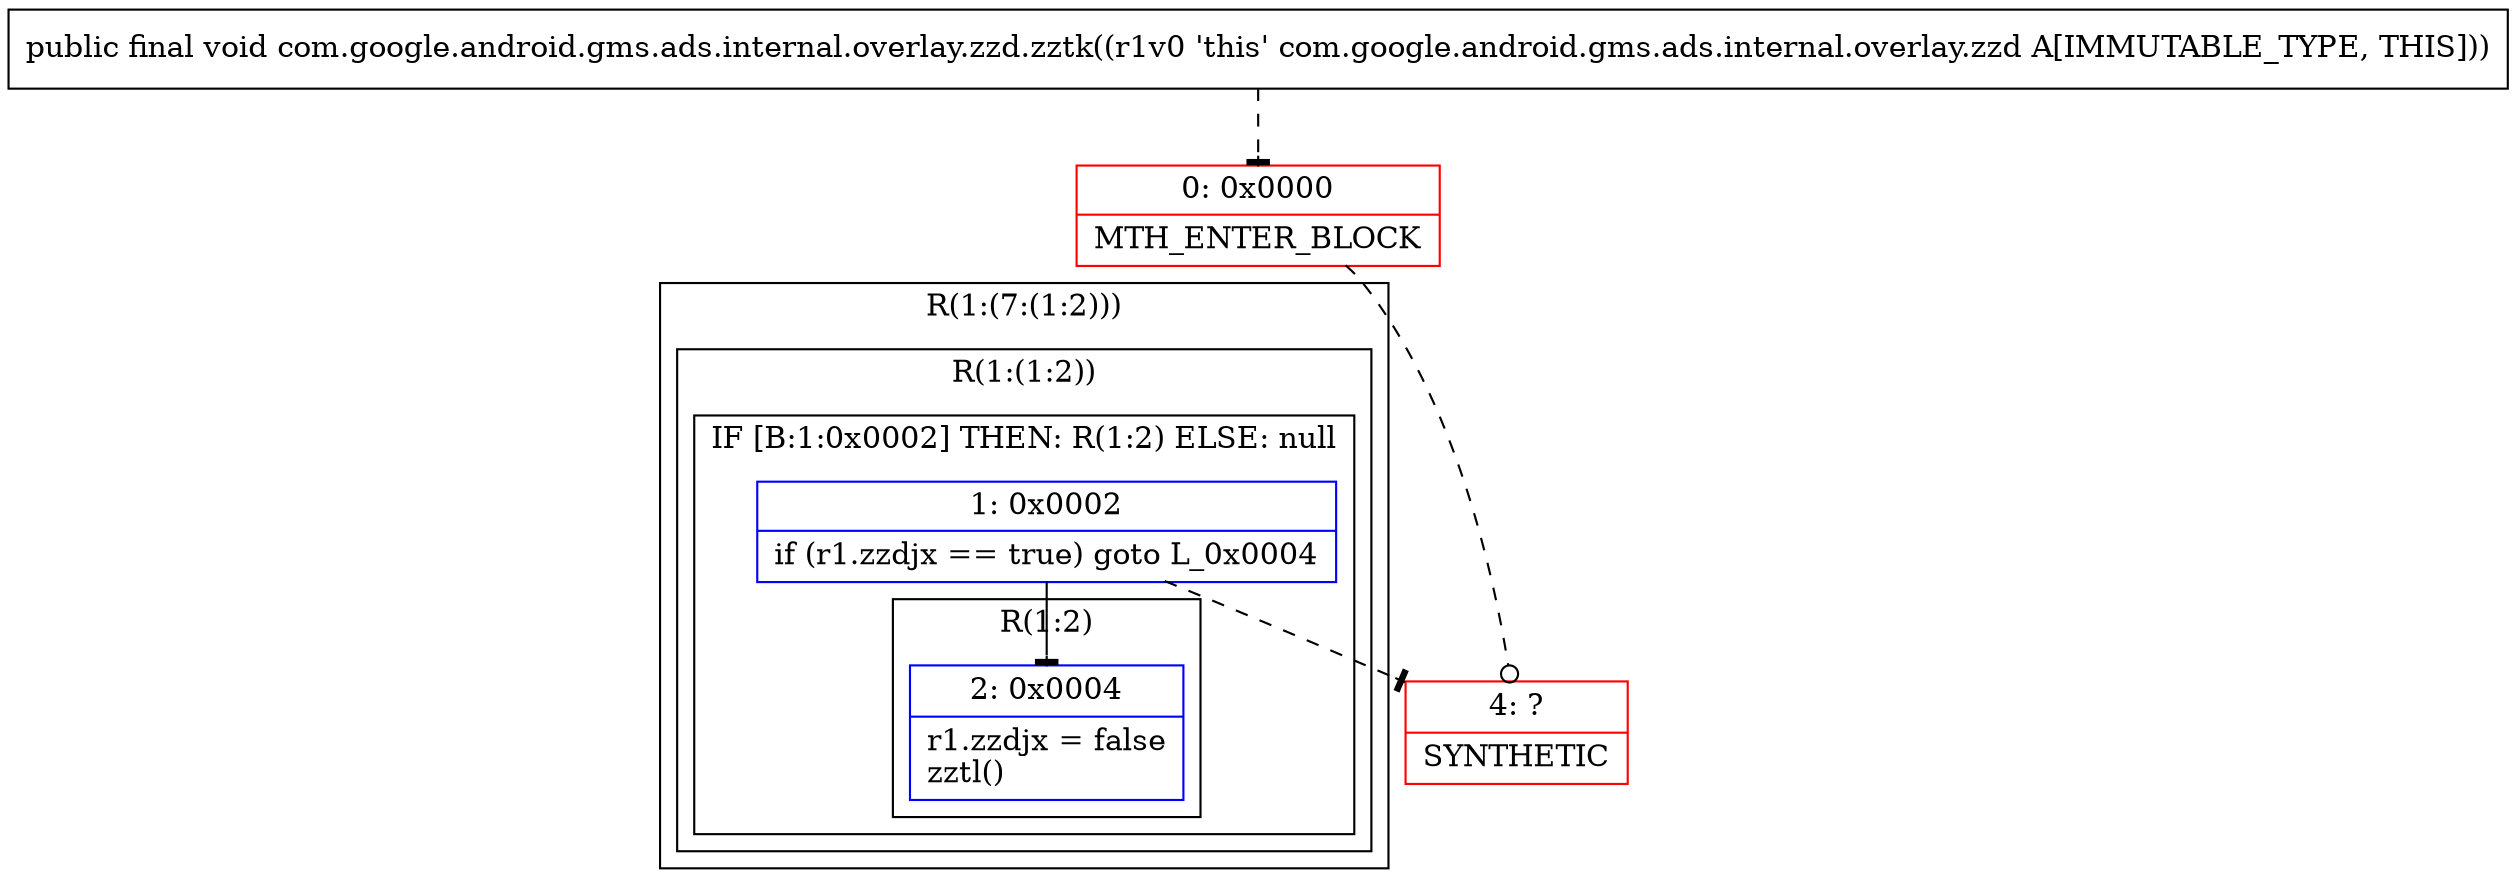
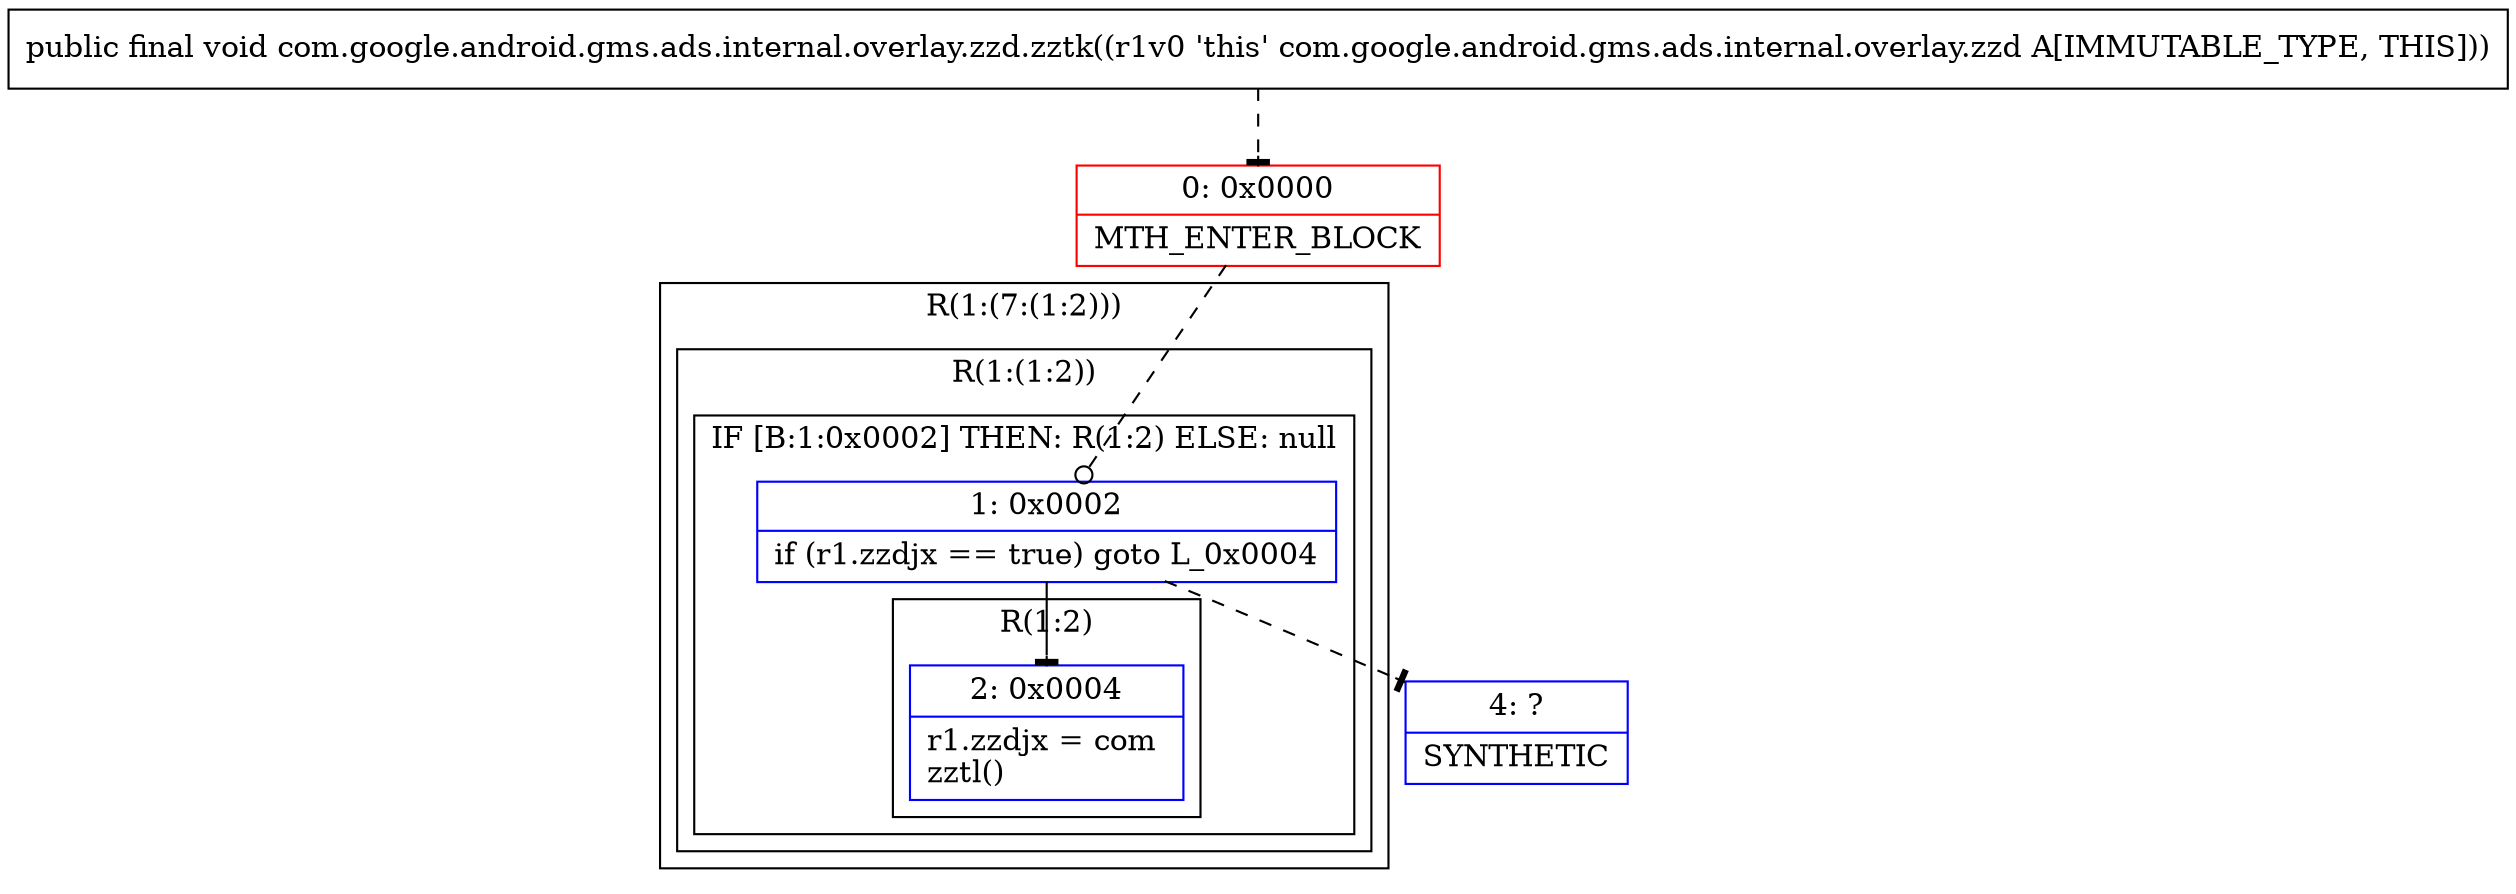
(1454, 454) -> (1157, 366)
(1517, 733) -> (1517, 733)
(1047, 741) -> (1042, 741)
